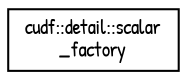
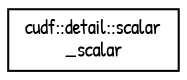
(93, 40) -> (93, 40)
